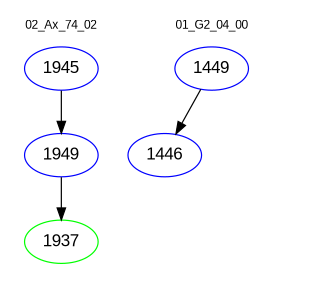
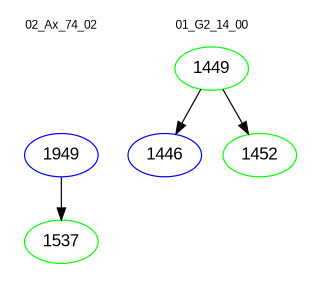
(212, 26) -> (212, 26)
(61, 69) -> none
(212, 69) -> (212, 69)
none -> (260, 155)
(61, 242) -> (61, 242)
